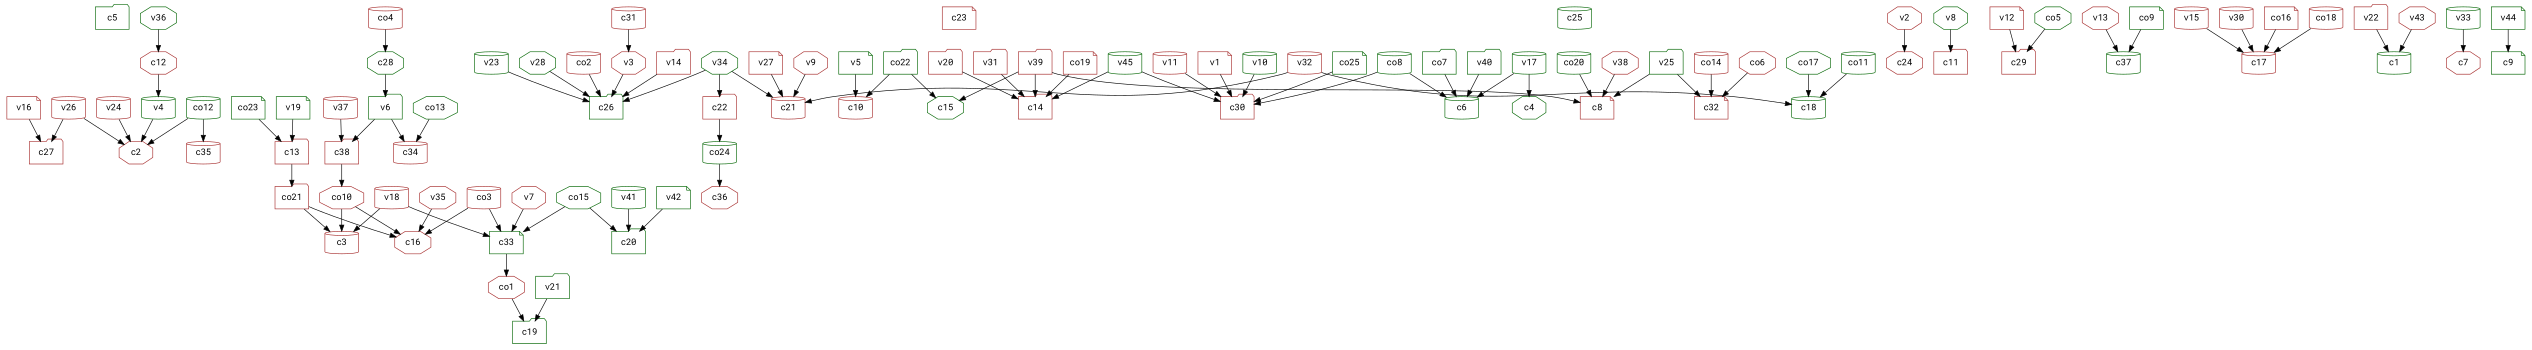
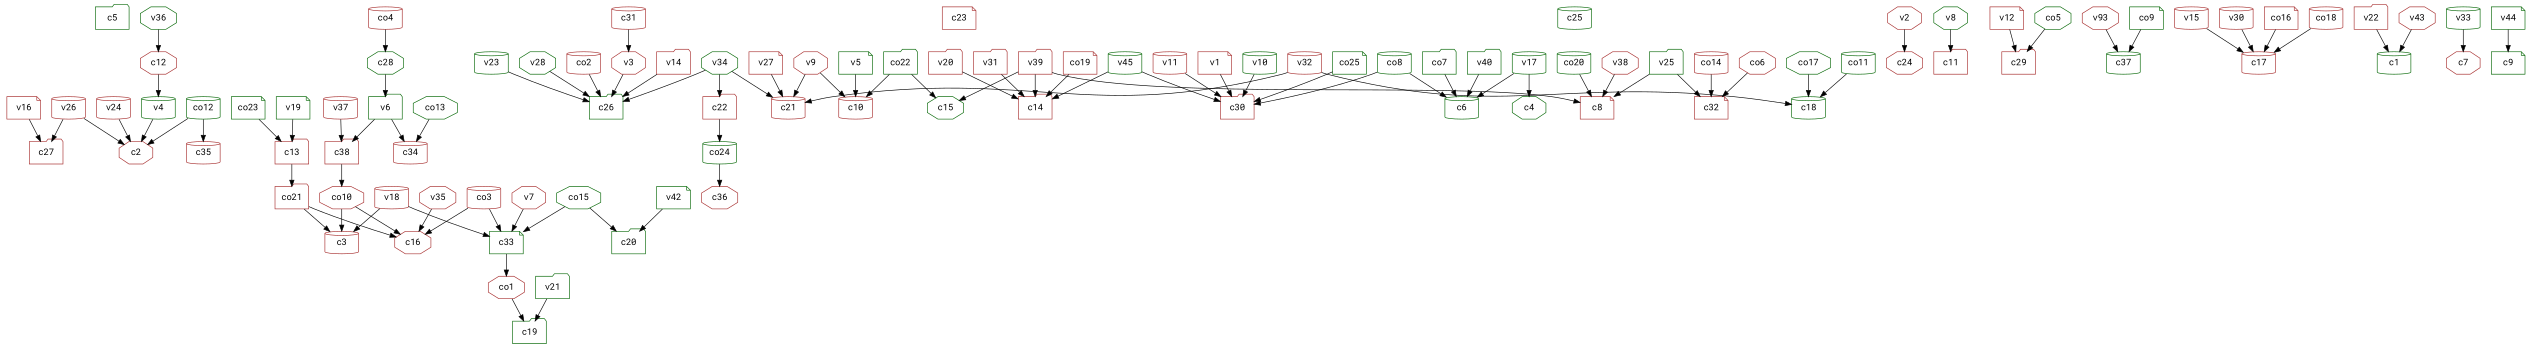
(2100, 18) -> (2100, 18)
none -> (830, 83)
(629, 198) -> none
